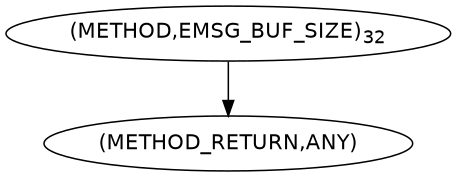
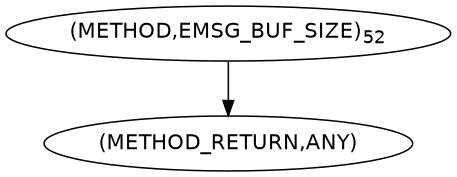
(375, 31) -> (375, 31)
